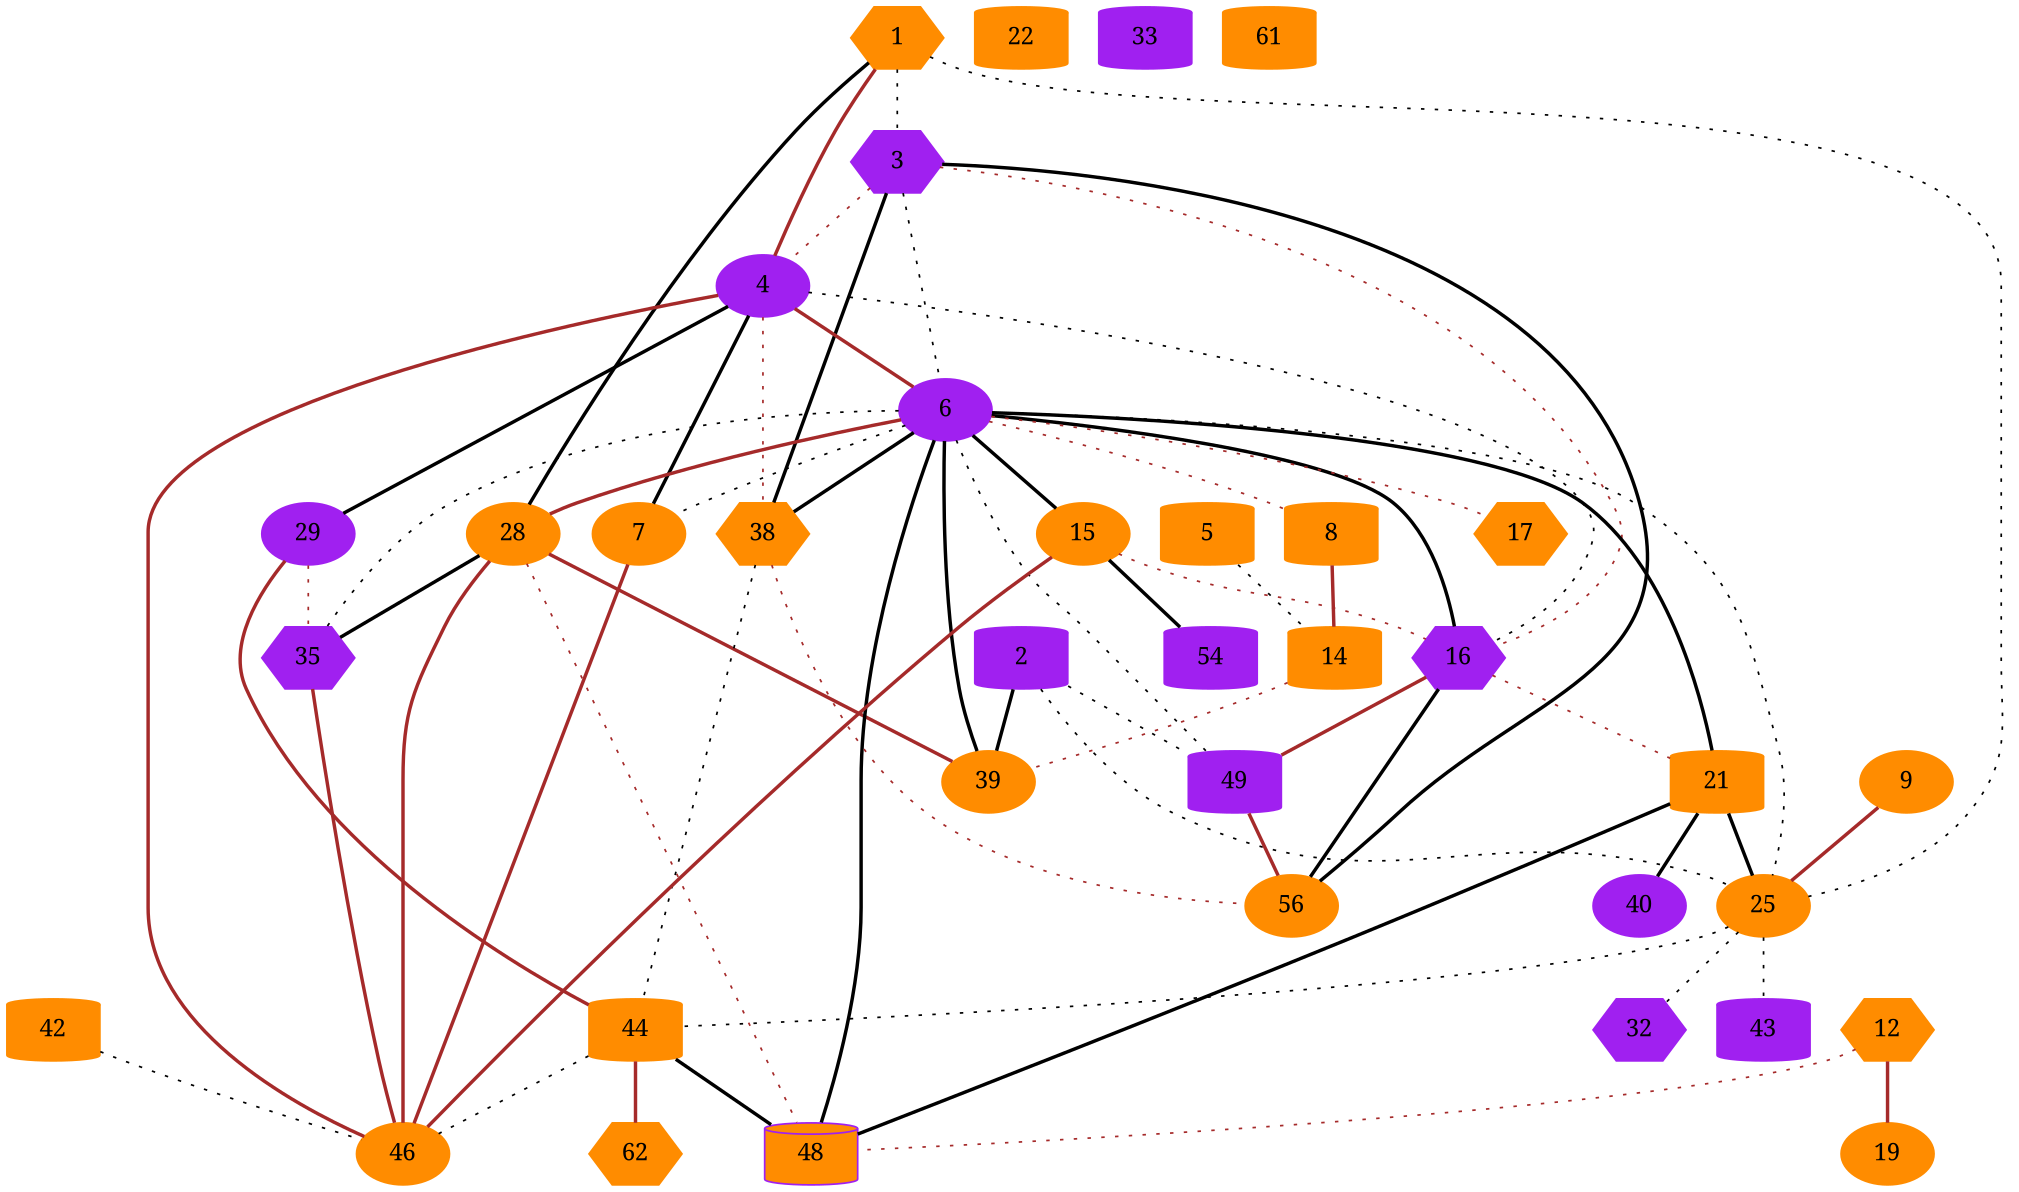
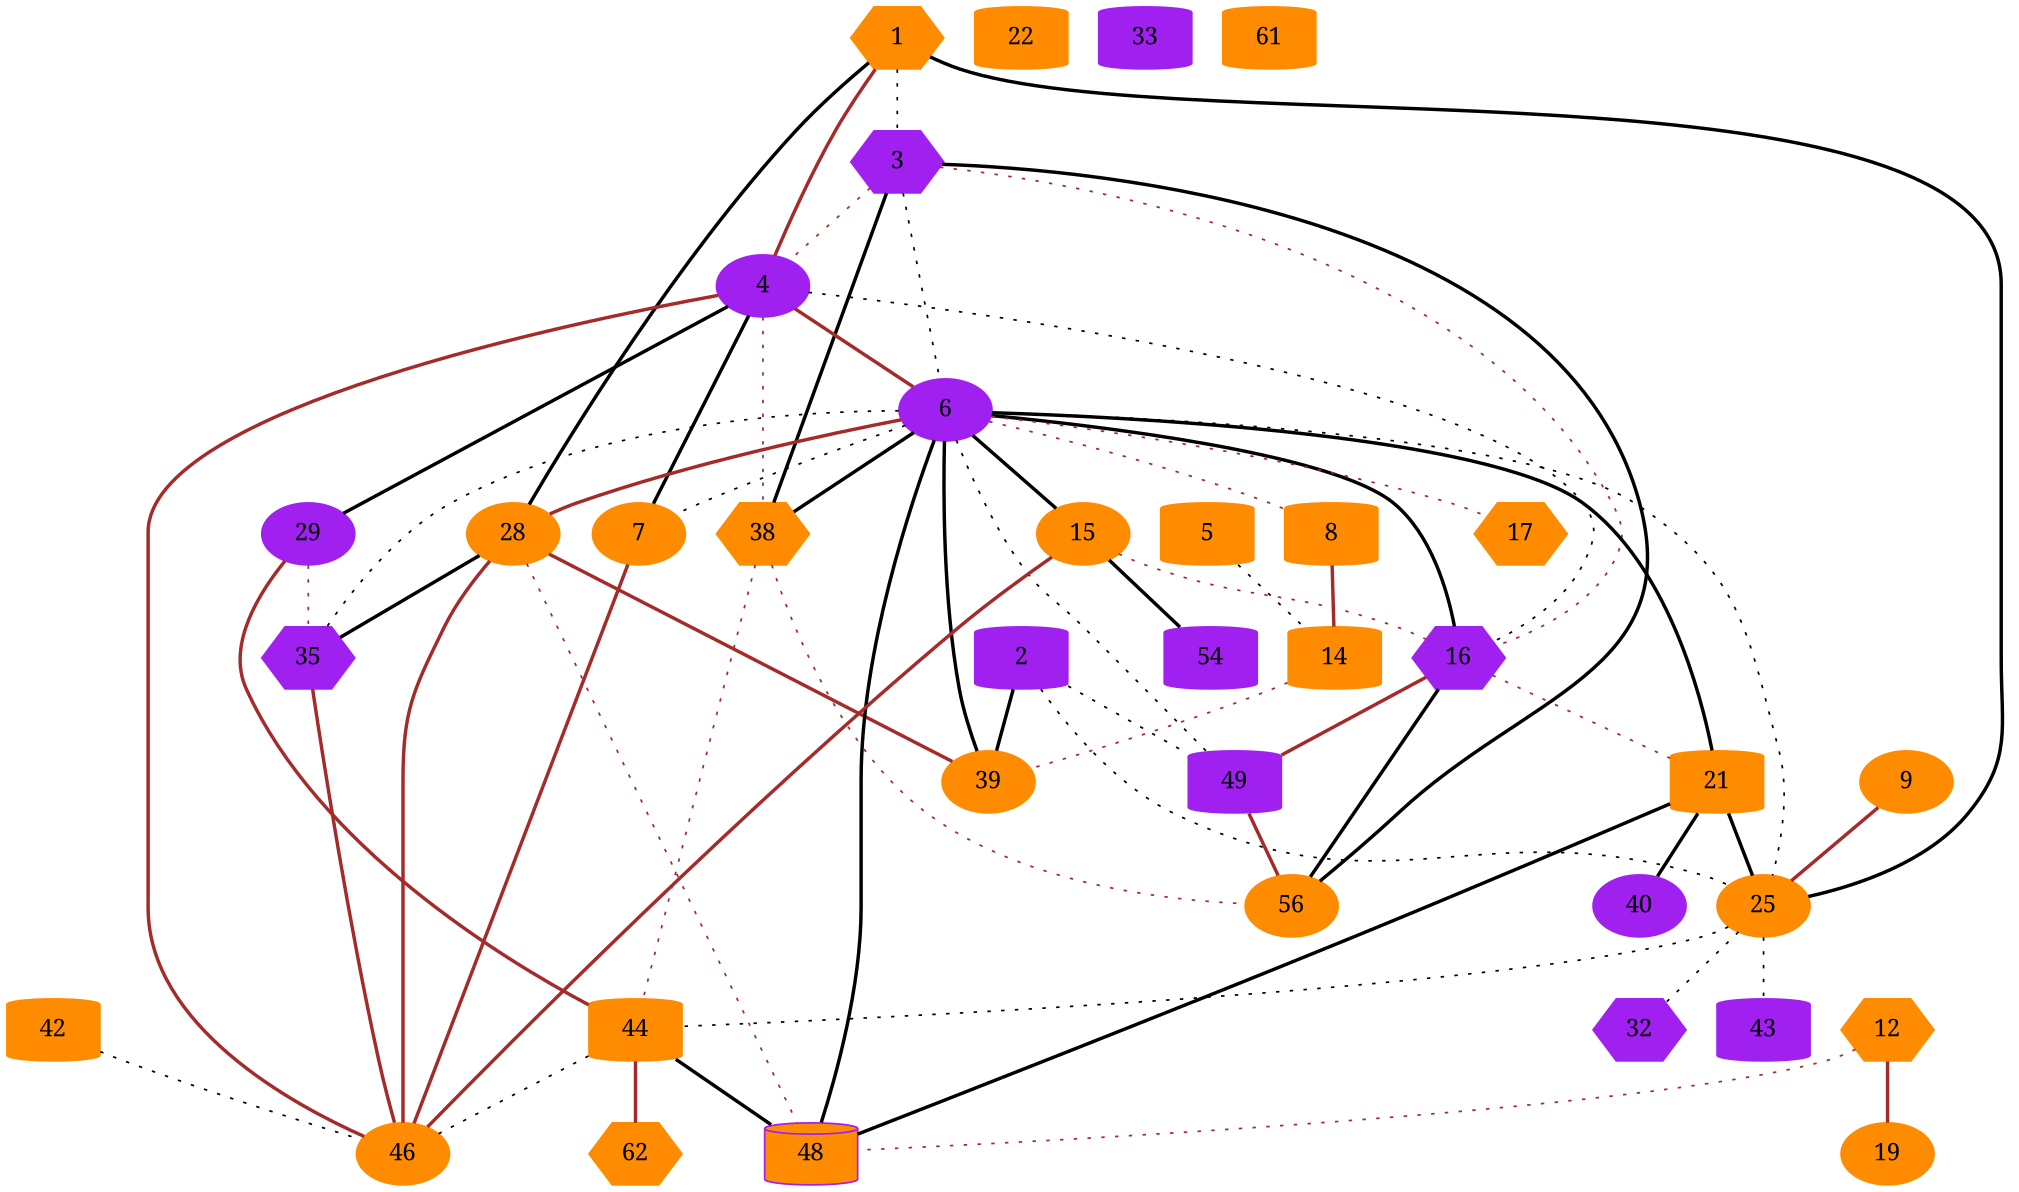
(1851, 157) -> (1851, 157)
(699, 782) -> (699, 782)
